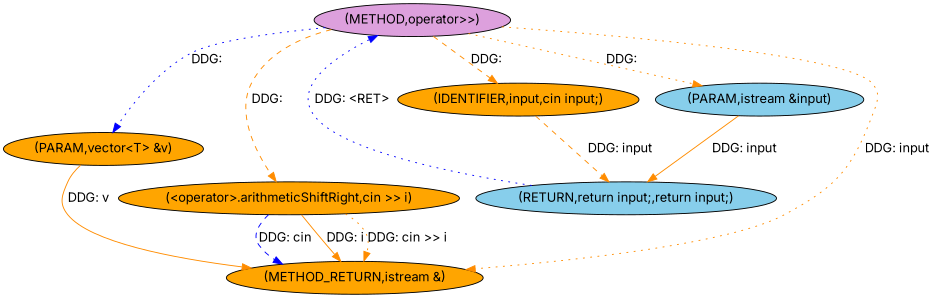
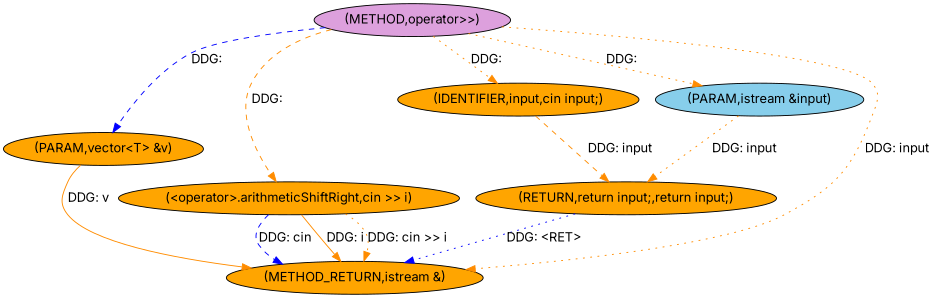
(207, 47) -> (207, 47)
(462, 57) -> (462, 57)
(697, 146) -> (697, 146)
(367, 147) -> (494, 237)
(626, 198) -> (626, 198)
